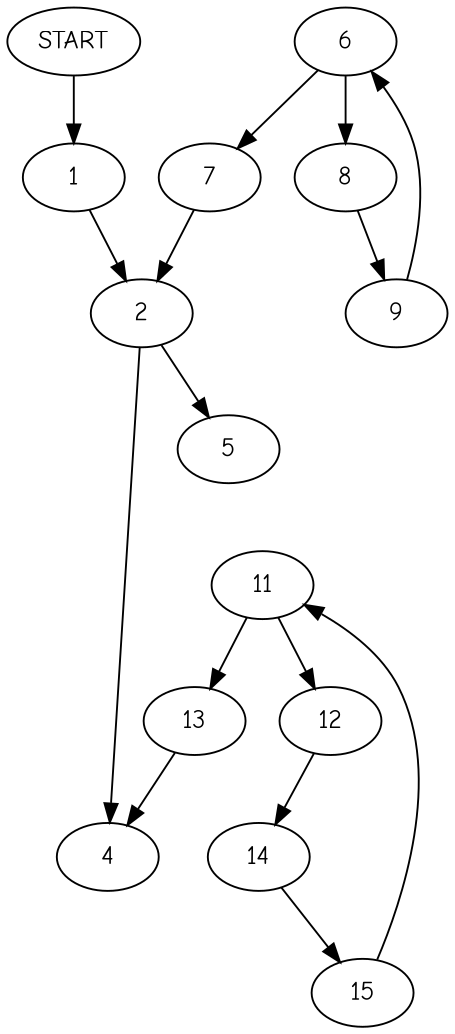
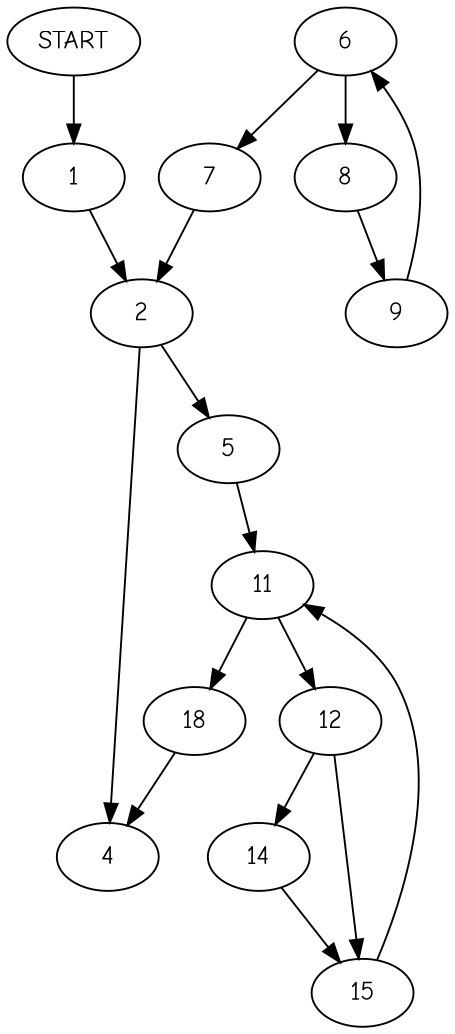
none -> (243, 508)
(195, 721) -> (195, 721)
none -> (345, 847)
